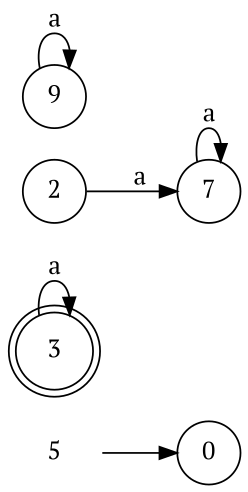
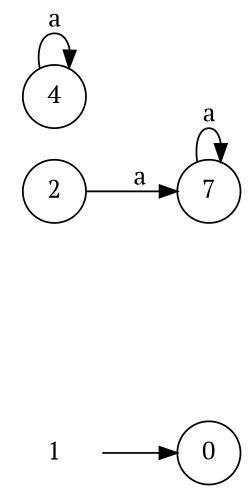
(54, 97) -> (54, 97)
(54, 351) -> none
(54, 453) -> (54, 453)
